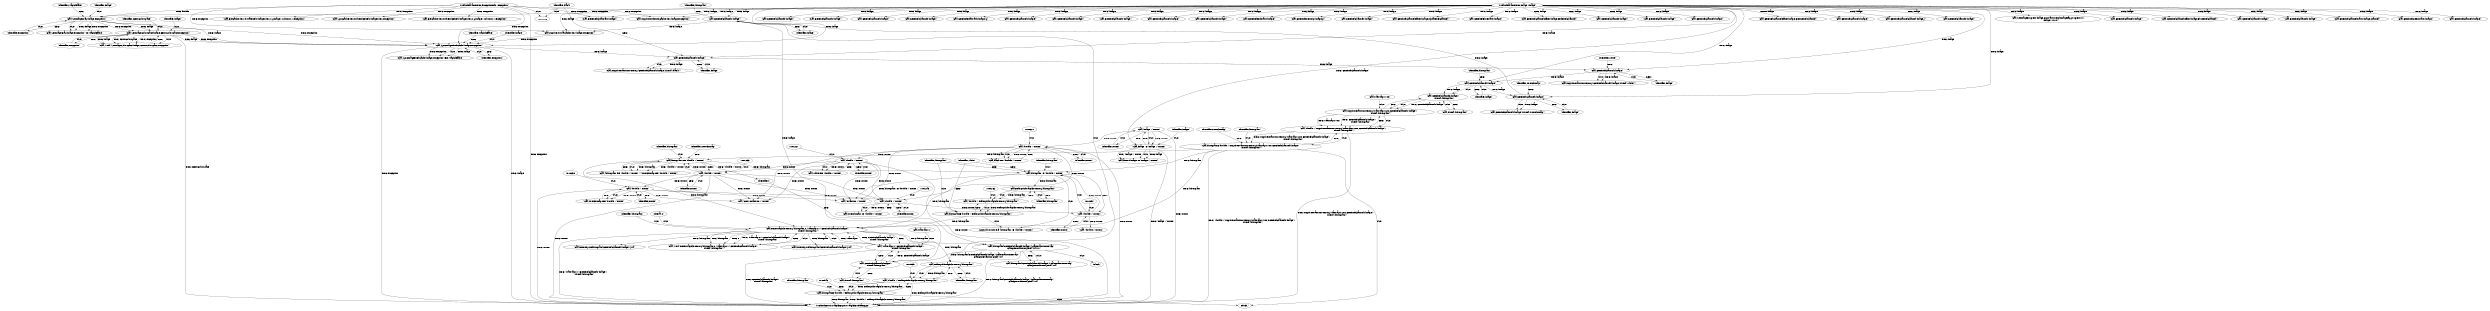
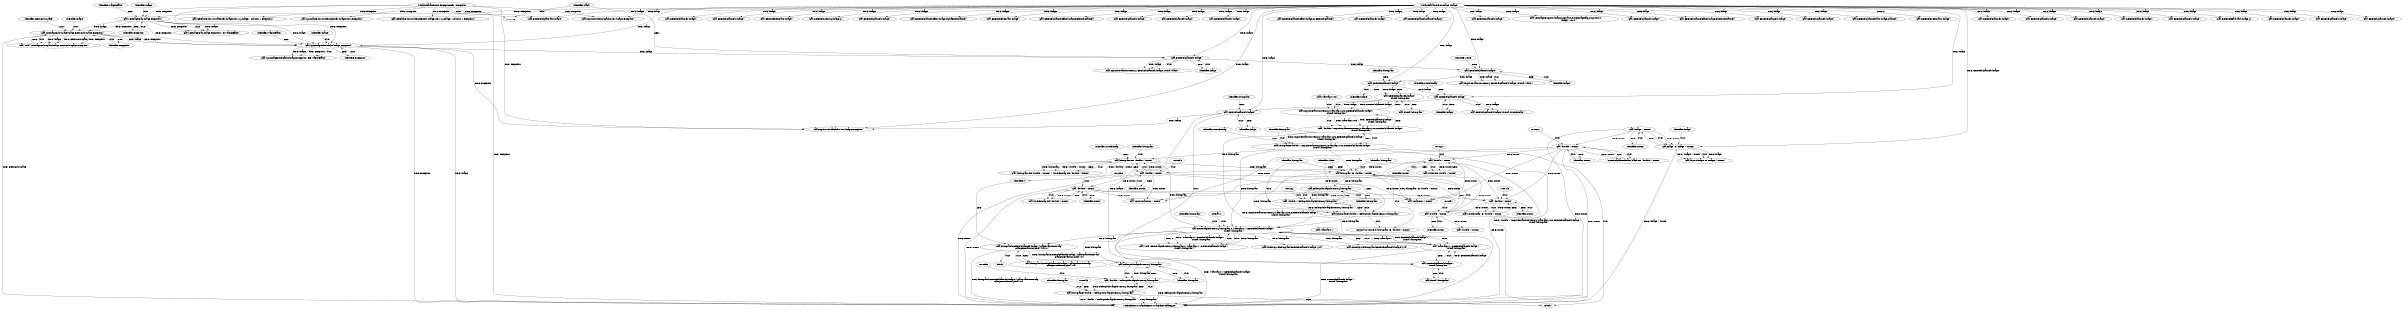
(182, 11) -> (164, 11)
(1540, 11) -> (1164, 11)
(1767, 11) -> (1395, 11)
(2366, 11) -> (1881, 11)
(515, 39) -> (556, 126)
(1005, 161) -> (1633, 161)
